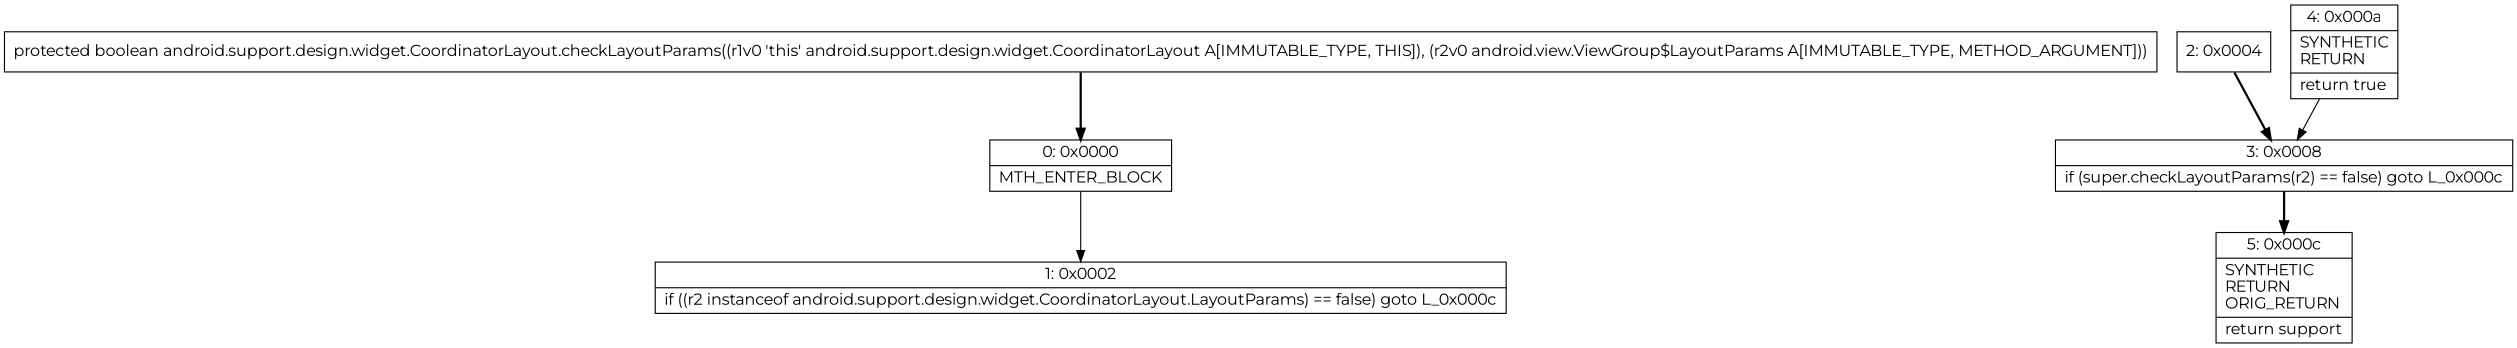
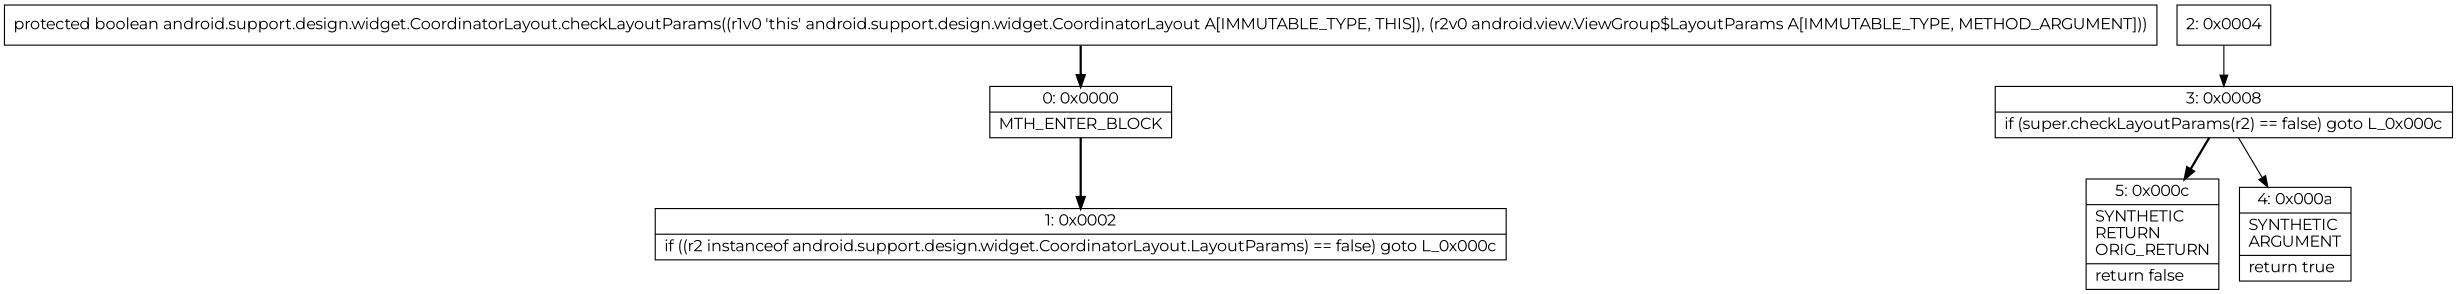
(2333, 60) -> (2295, 242)
(2250, 101) -> (2224, 60)
(2311, 114) -> (2250, 158)
(1081, 221) -> (1081, 167)
(2284, 330) -> (2140, 276)
